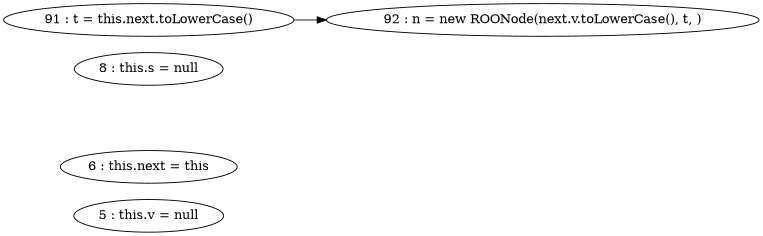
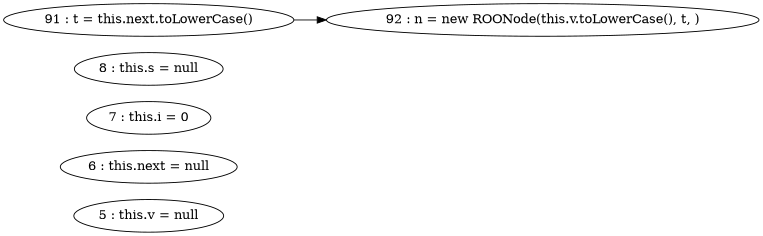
(543, 20) -> (543, 20)
none -> (149, 118)
(149, 167) -> (149, 167)
